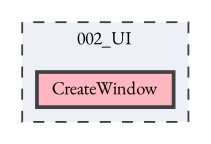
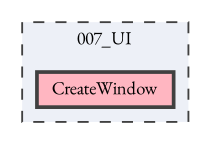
(105, 40) -> (105, 40)
